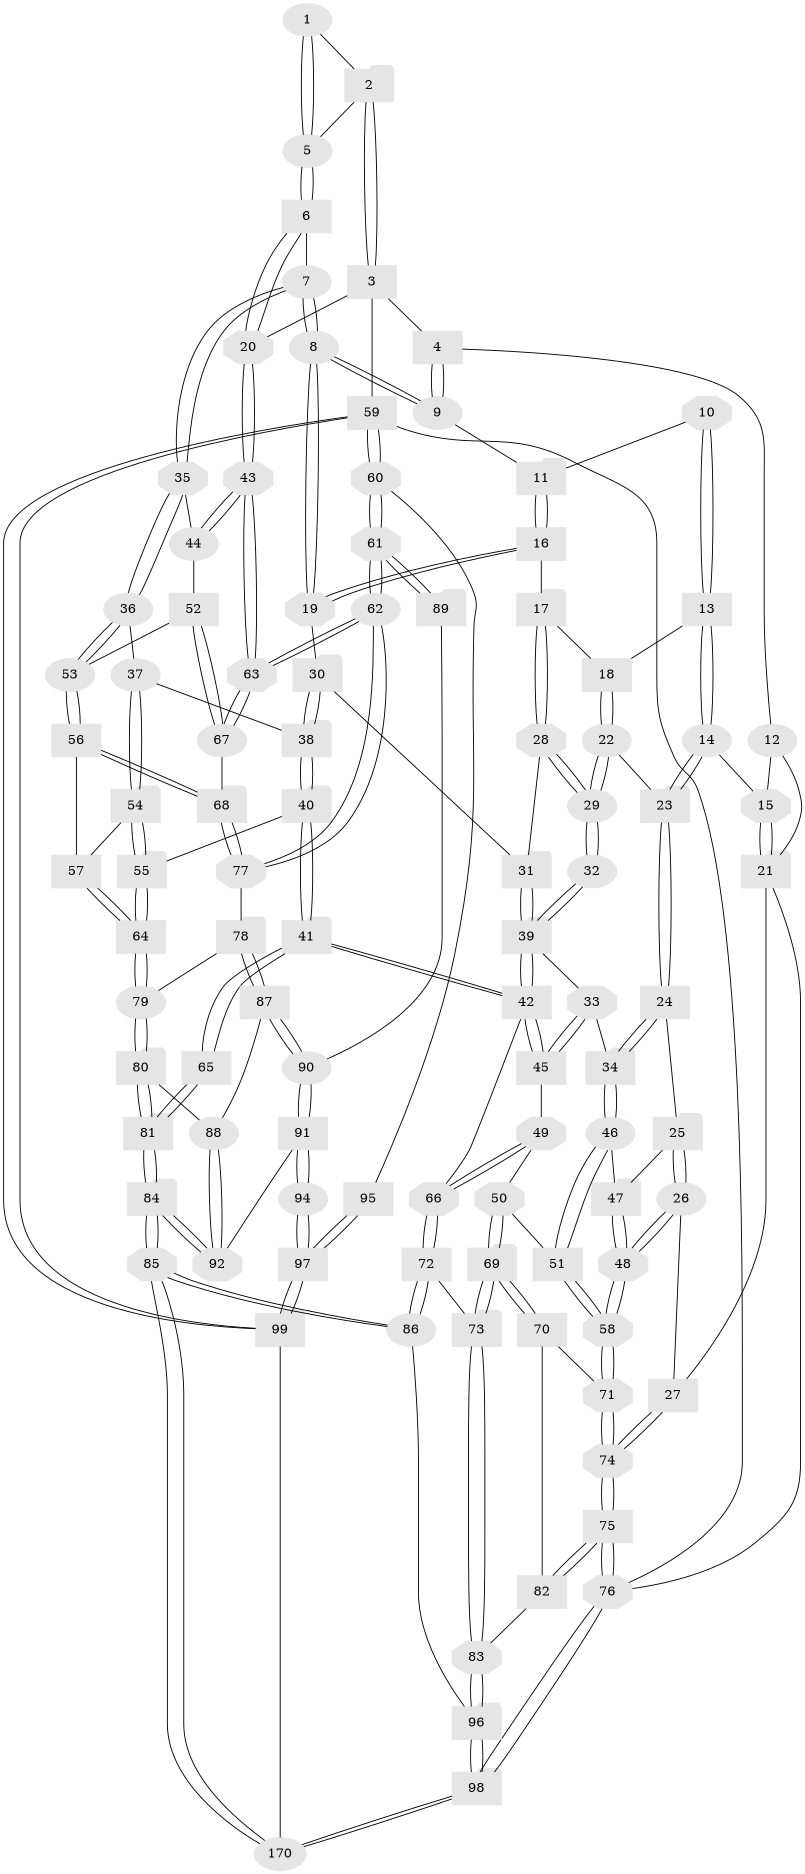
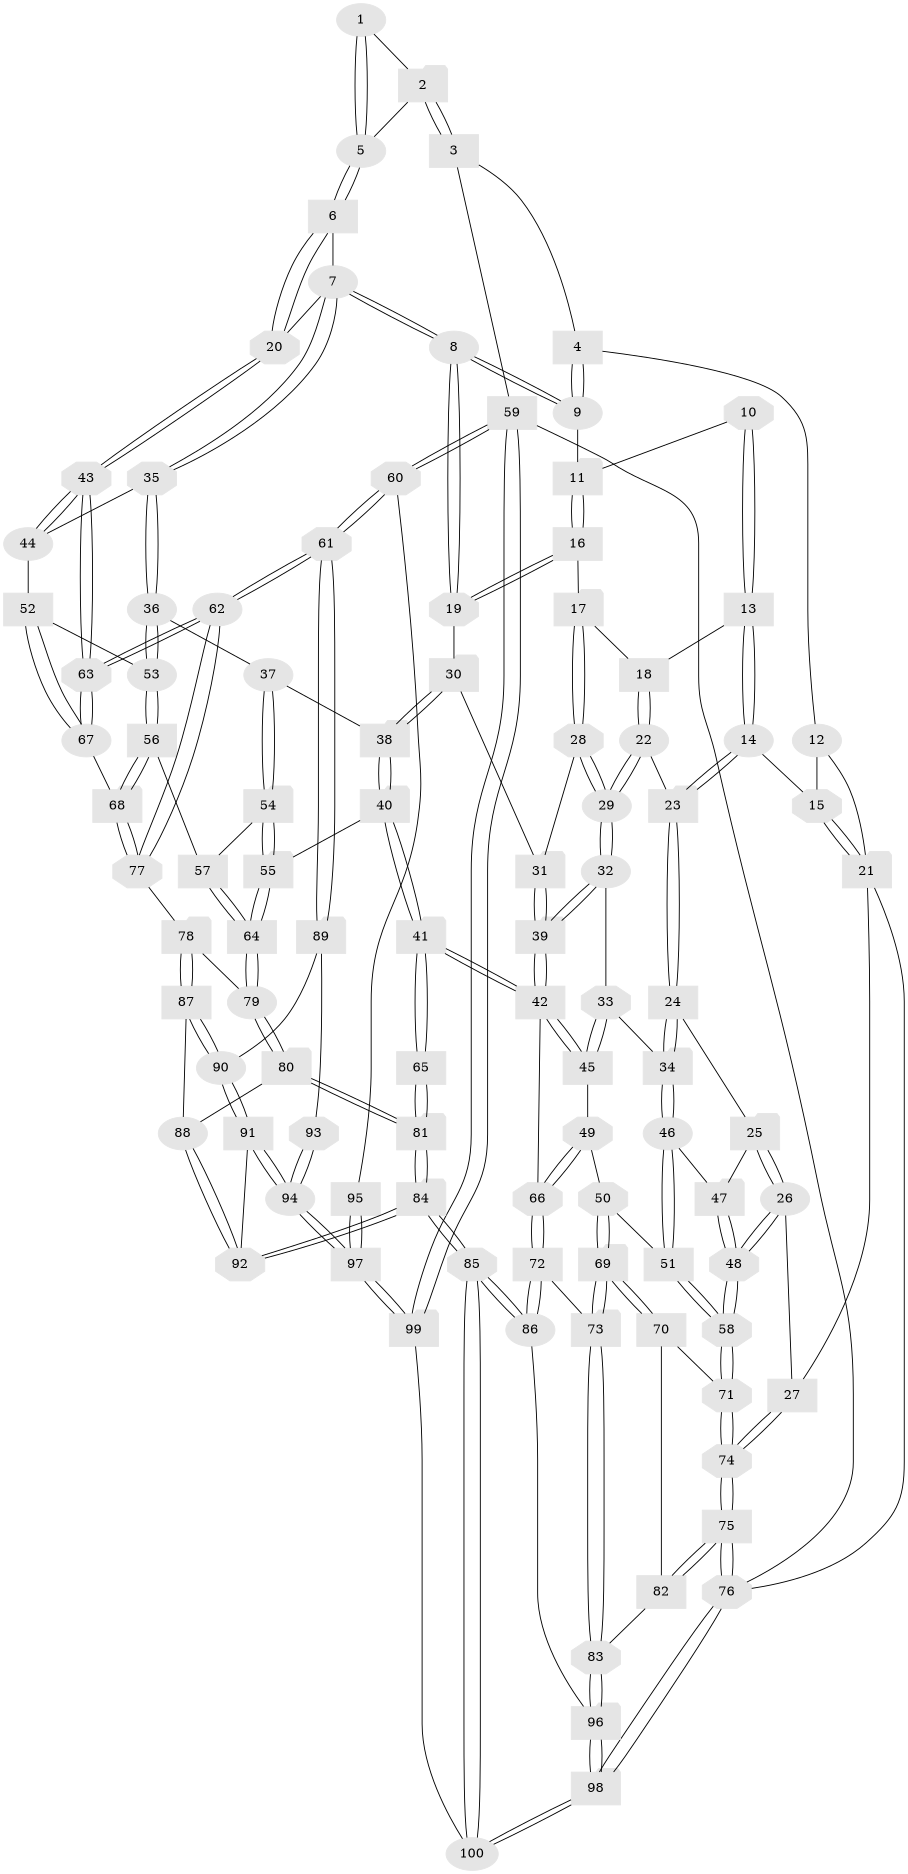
(297, 321) -> (304, 315)
(561, 971) -> (606, 937)
none -> (314, 1134)
(280, 1854) -> (472, 1854)
